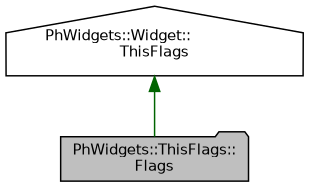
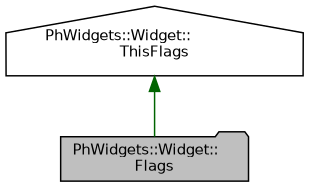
(155, 159) -> (155, 159)
